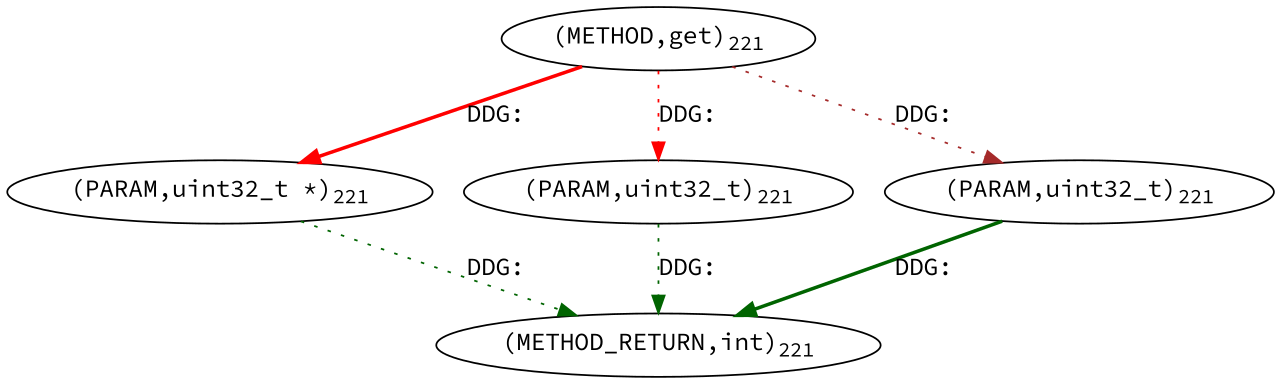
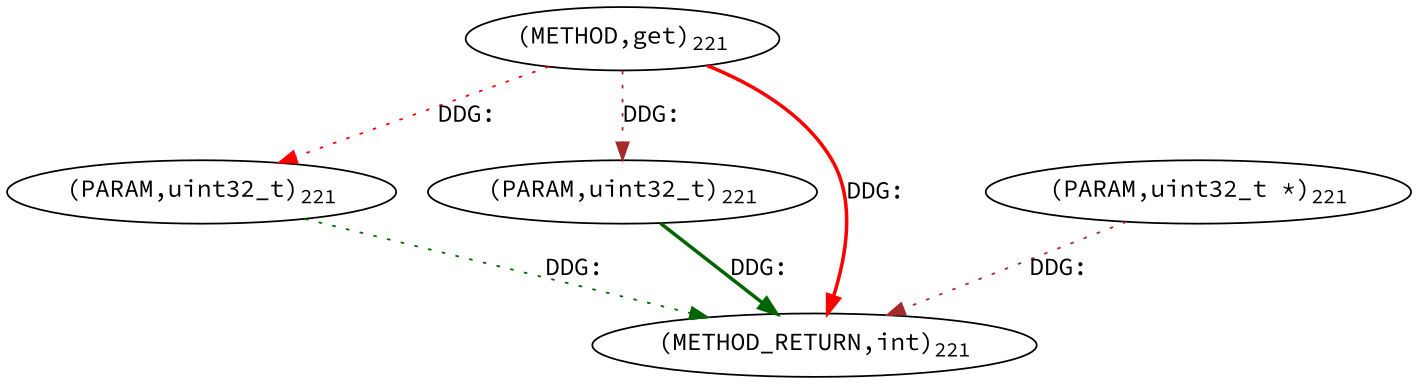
(450, 112) -> (827, 152)
(430, 266) -> (1015, 265)
